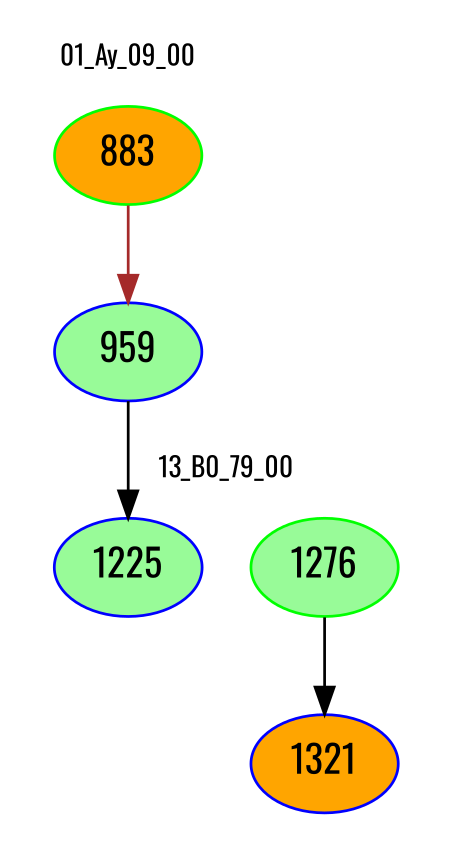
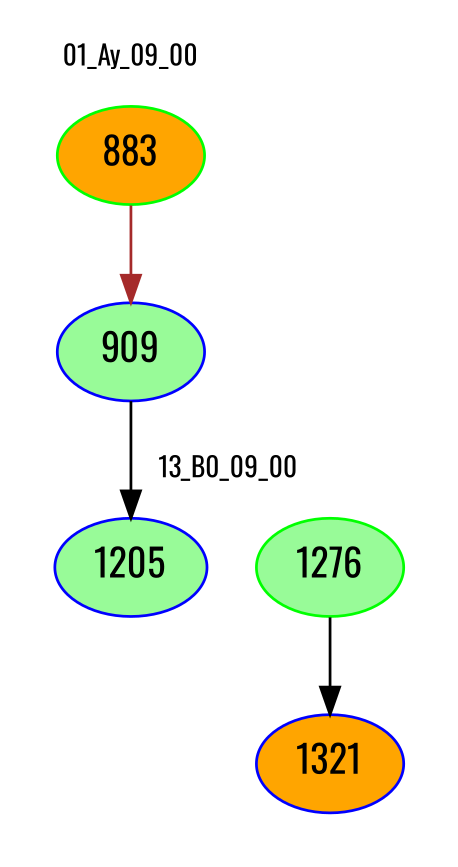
(128, 352) -> (131, 352)
(226, 471) -> (229, 471)
(128, 567) -> (131, 567)
